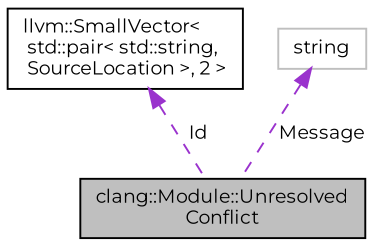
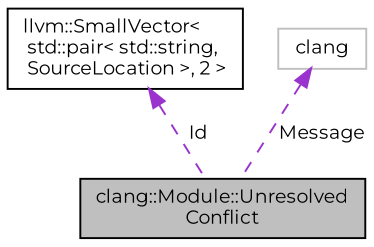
(322, 49) -> (322, 49)
